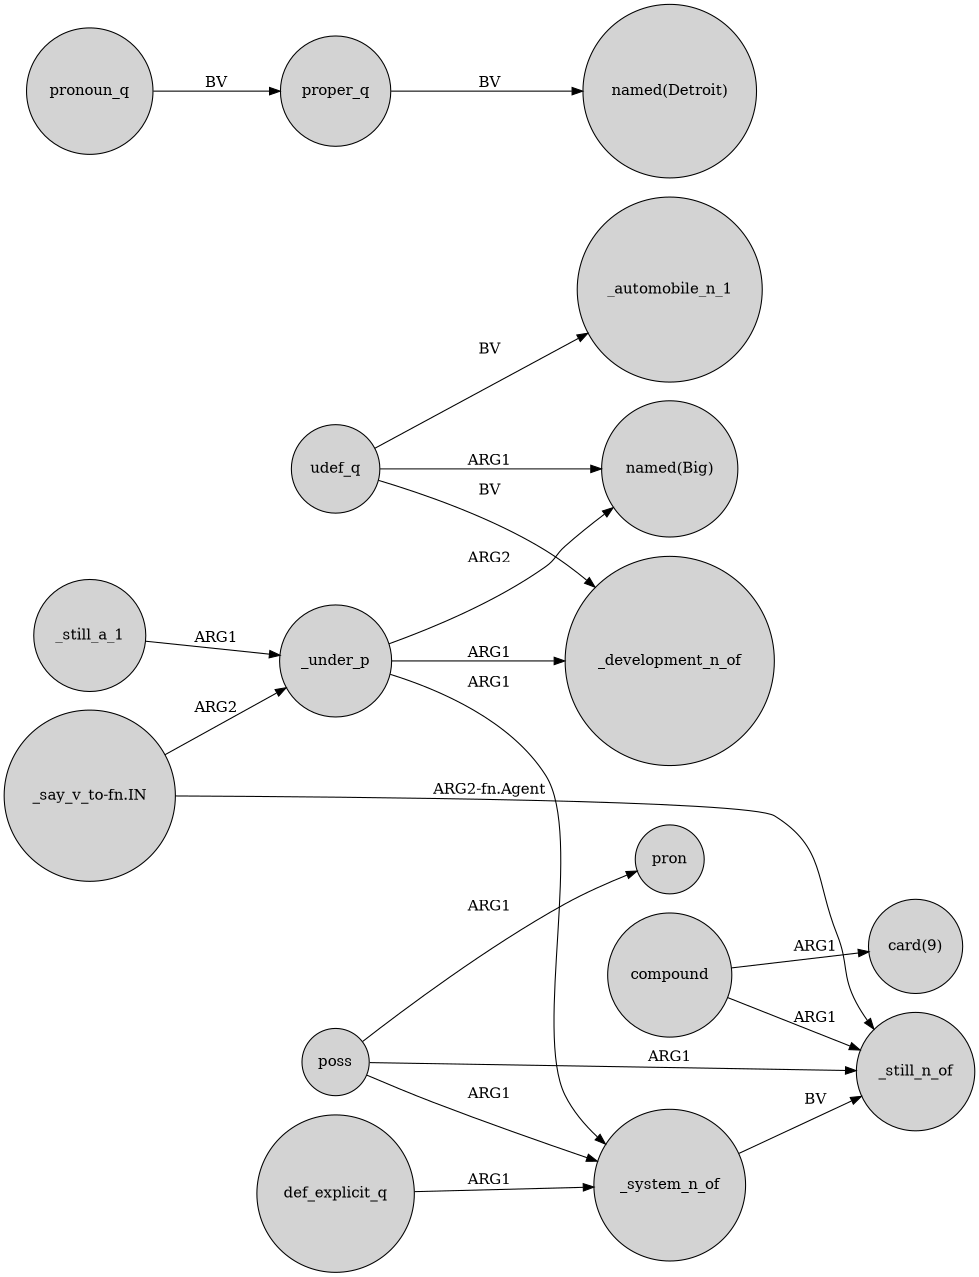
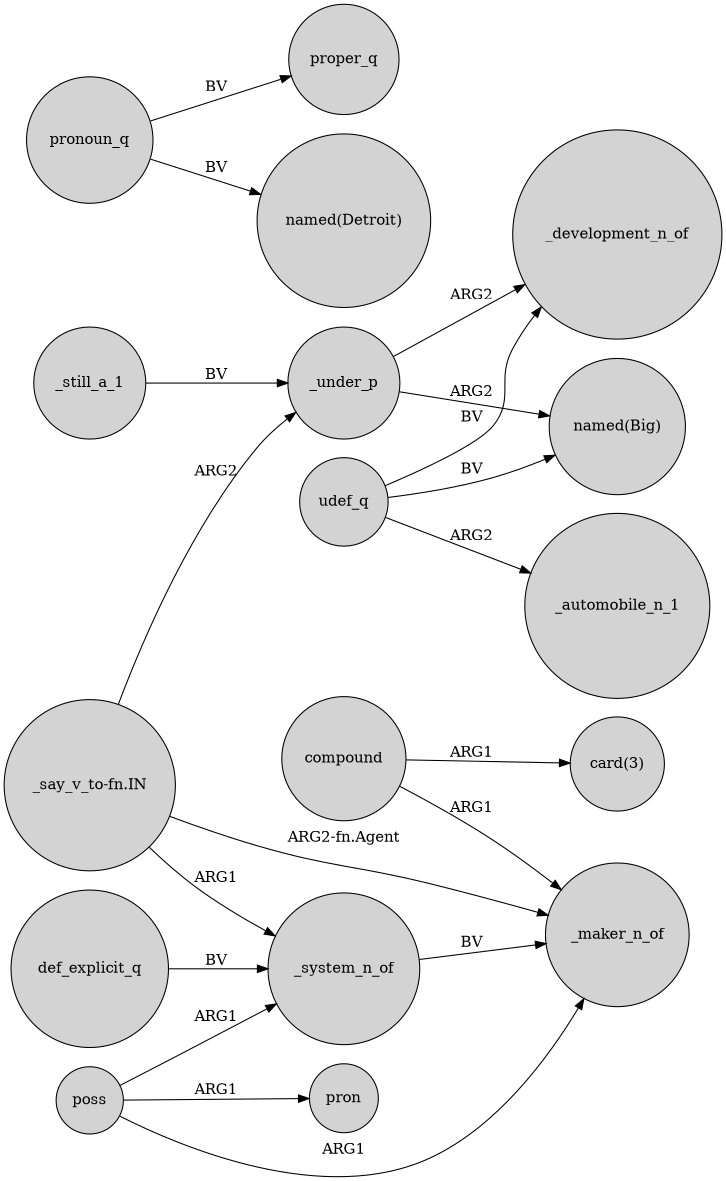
(482, 91) -> (200, 175)
(490, 350) -> (472, 536)
(490, 461) -> (472, 469)
(216, 638) -> (216, 375)
(490, 653) -> (472, 295)
(560, 867) -> (204, 893)
(916, 946) -> (617, 764)
(916, 1072) -> (617, 935)
(490, 1180) -> (216, 961)
